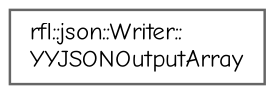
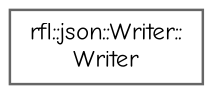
(137, 47) -> (106, 47)
